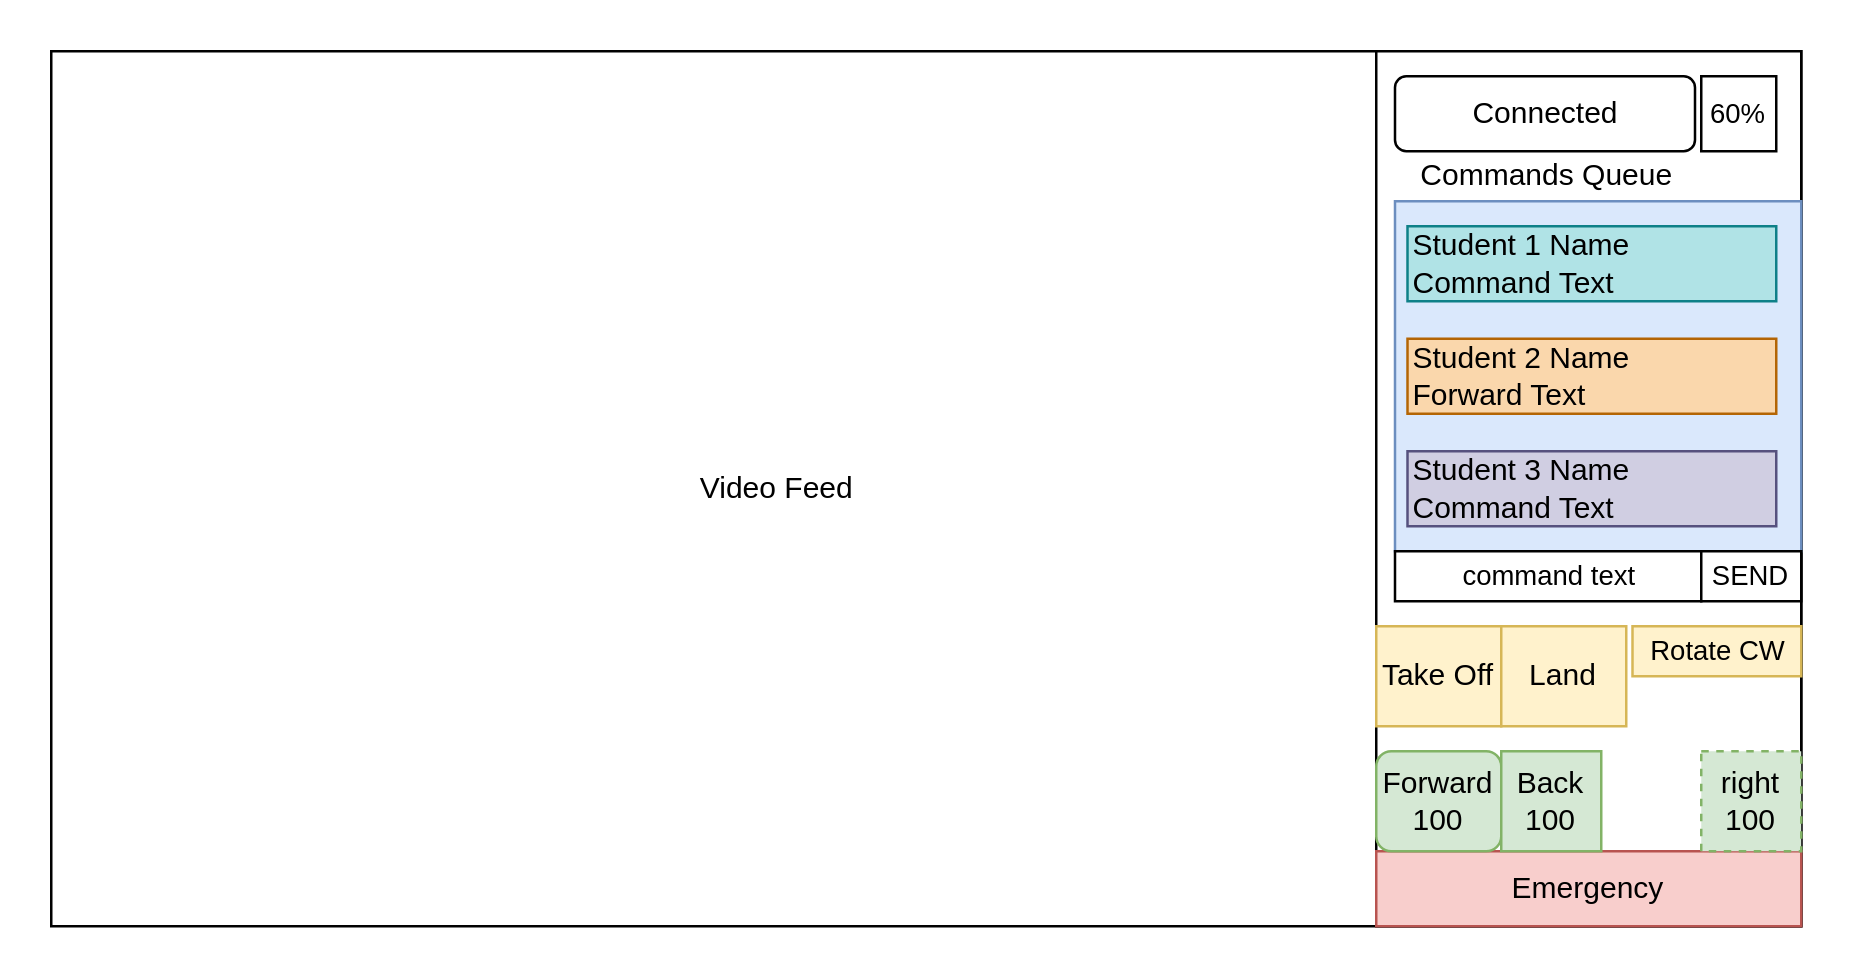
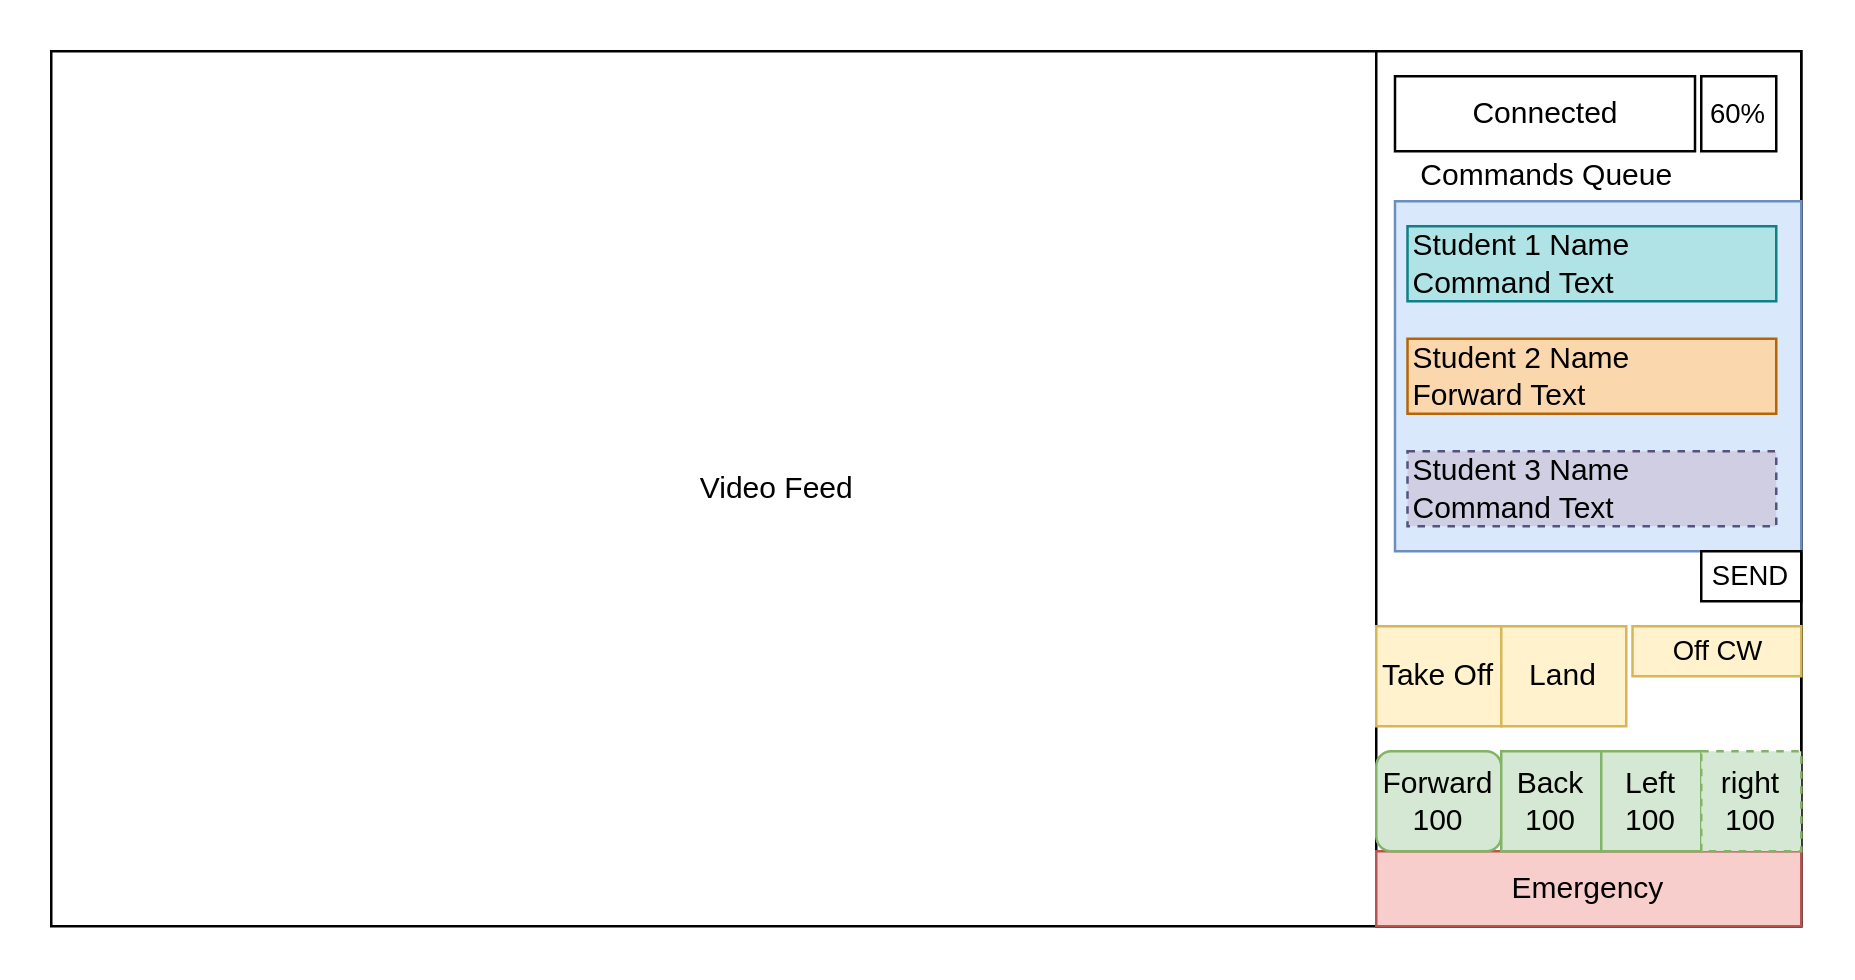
(1545, 114) -> (1545, 114)
(1592, 489) -> (1592, 489)
(1548, 576) -> none
(1719, 651) -> (1719, 651)
none -> (1651, 801)
